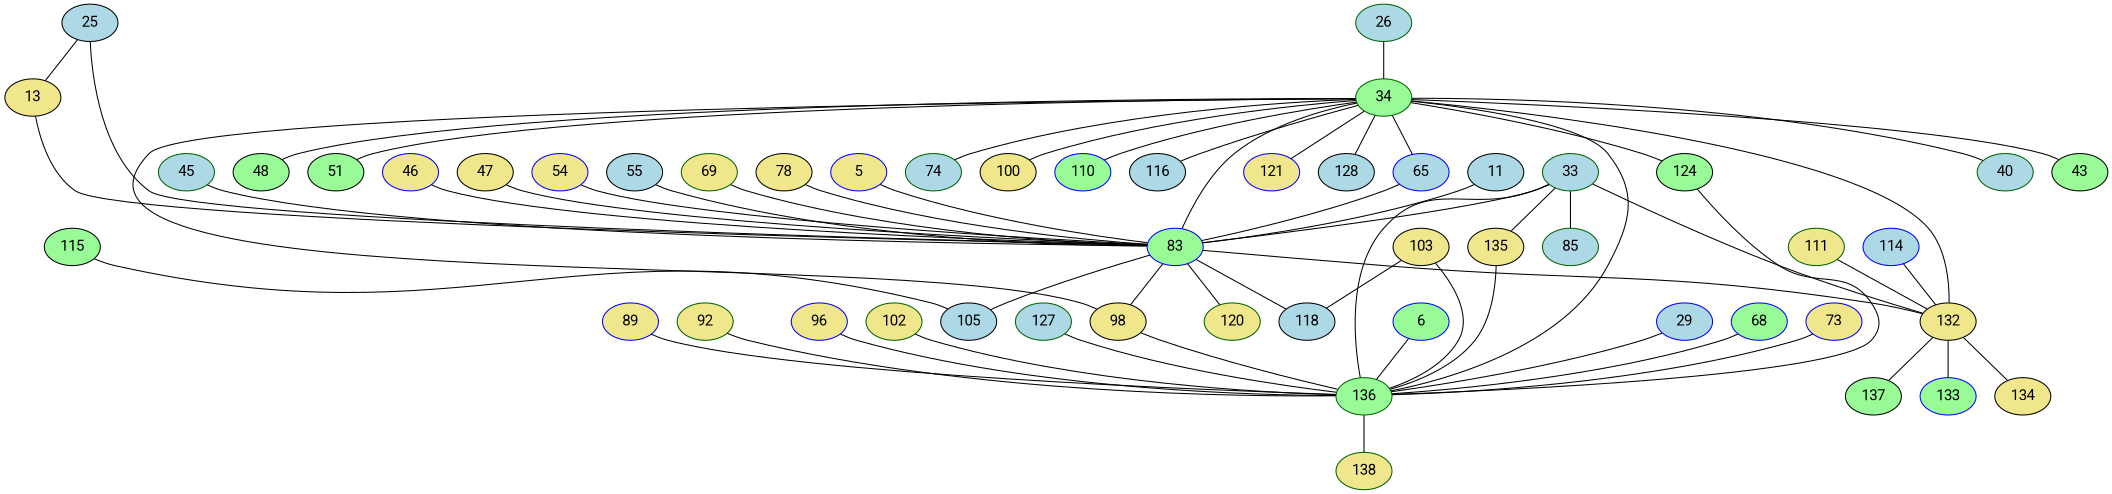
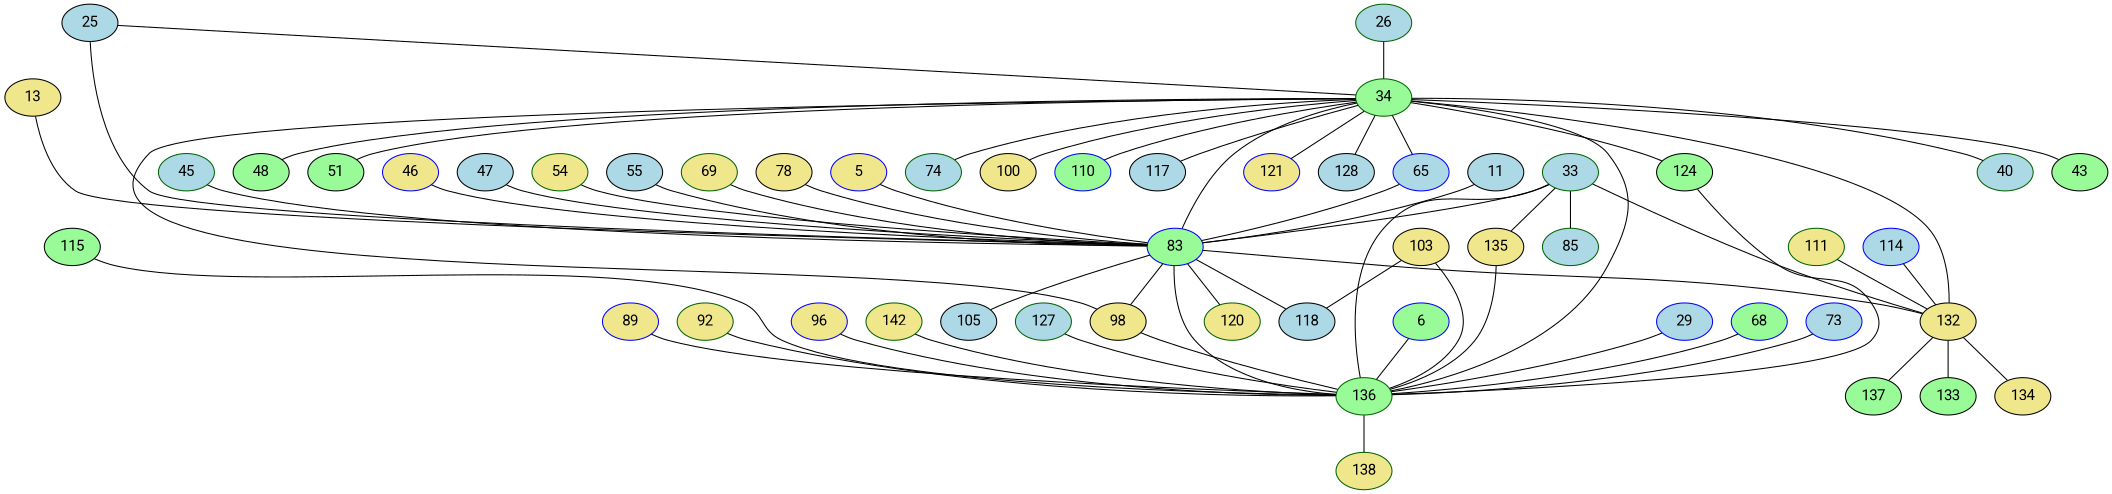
(61, 60) -> (737, 60)
(485, 172) -> (485, 172)
(560, 172) -> (560, 172)
(1158, 172) -> (1158, 172)
(521, 281) -> (724, 298)
(894, 322) -> (894, 322)
(1834, 322) -> (1834, 322)
none -> (1201, 346)
(1948, 396) -> (1948, 396)
